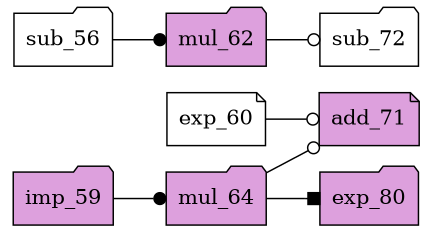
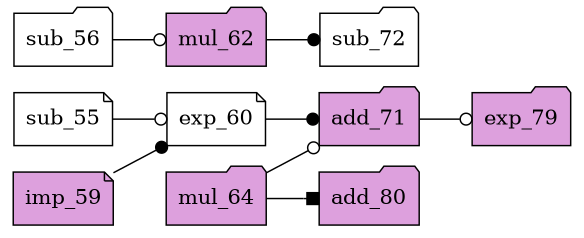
(133, 40) -> (133, 40)
(287, 40) -> (287, 40)
none -> (63, 119)
(286, 119) -> (286, 119)
(369, 119) -> (369, 119)
none -> (521, 119)
(63, 199) -> (63, 199)
(134, 199) -> (135, 161)
(369, 199) -> (369, 199)
